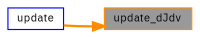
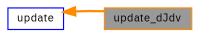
(78, 26) -> (90, 11)
